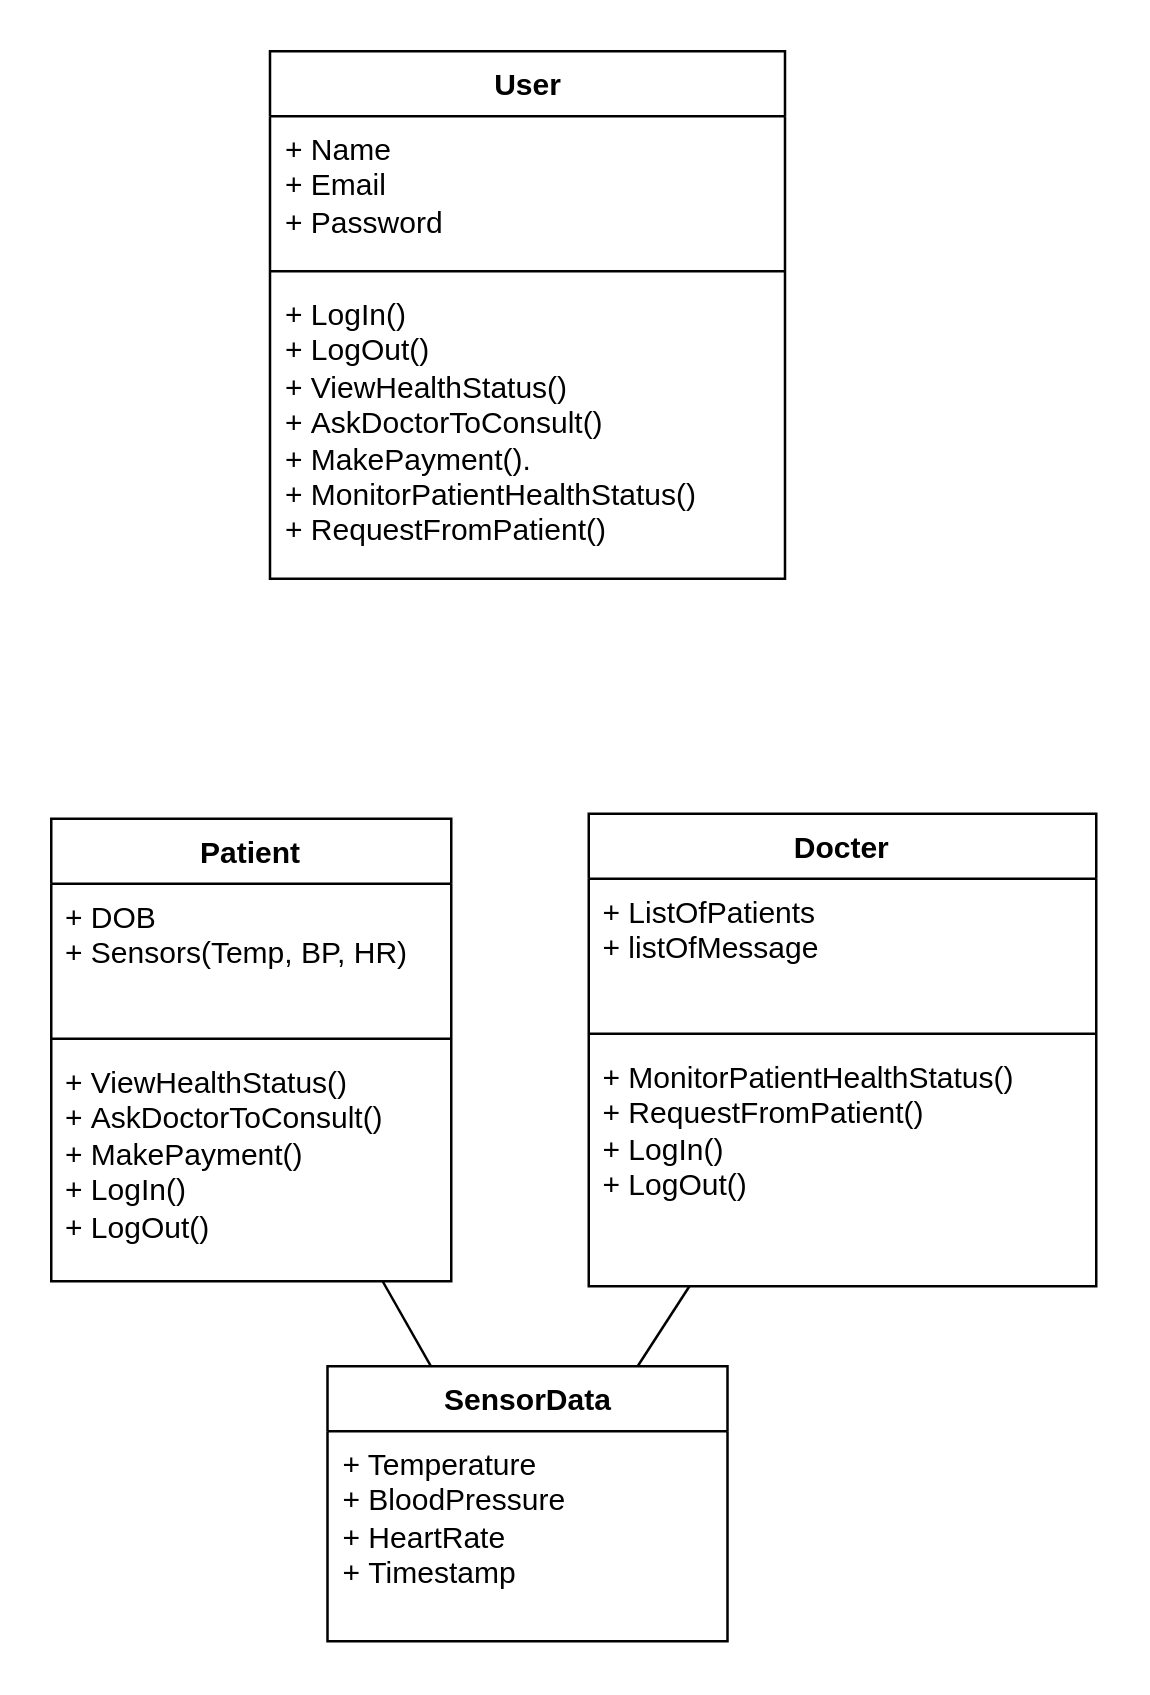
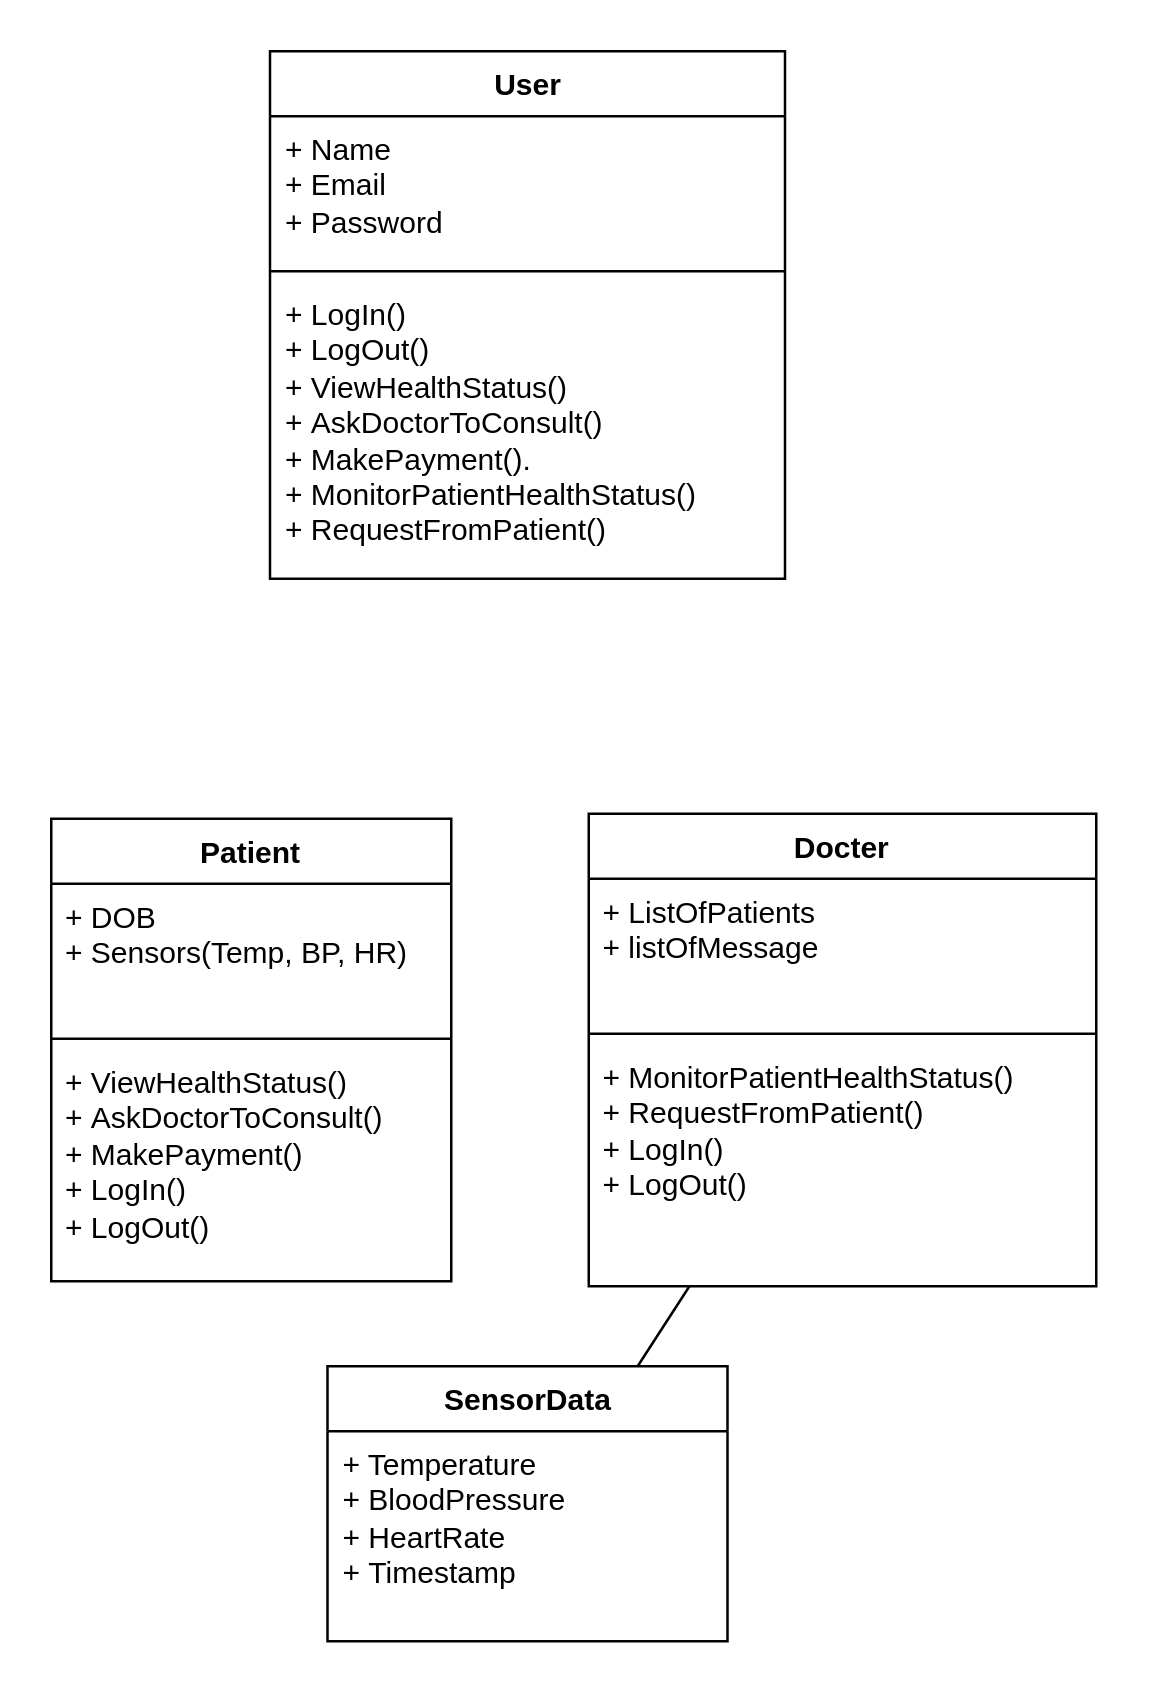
(408, 1326) -> none
